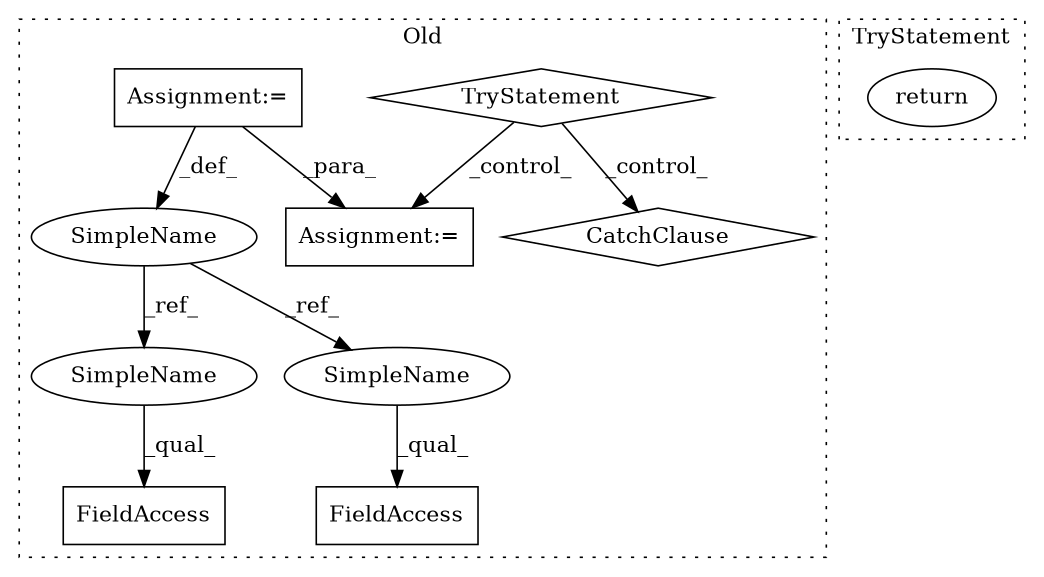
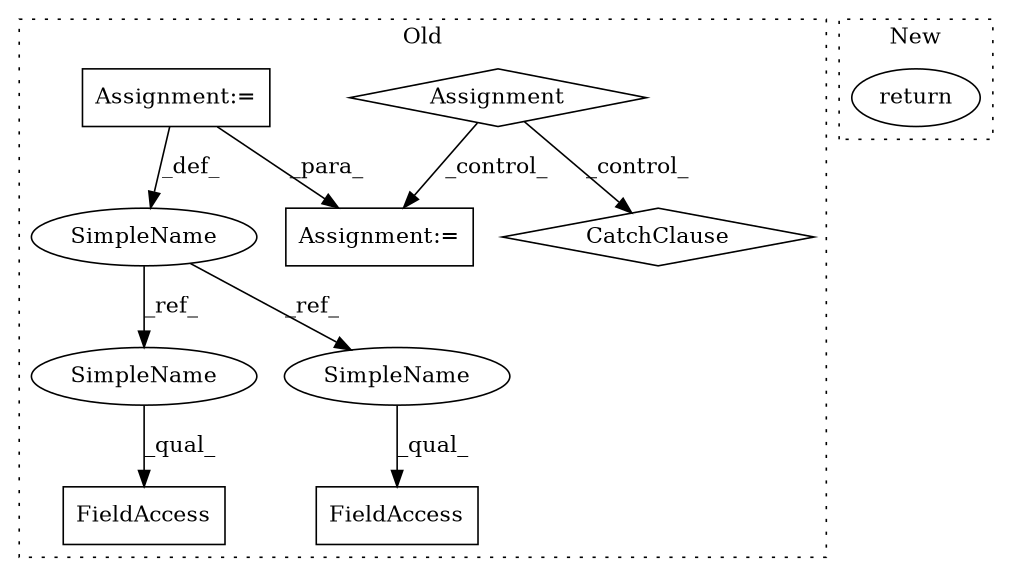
(932, 38) -> (916, 38)
(541, 98) -> (498, 98)
